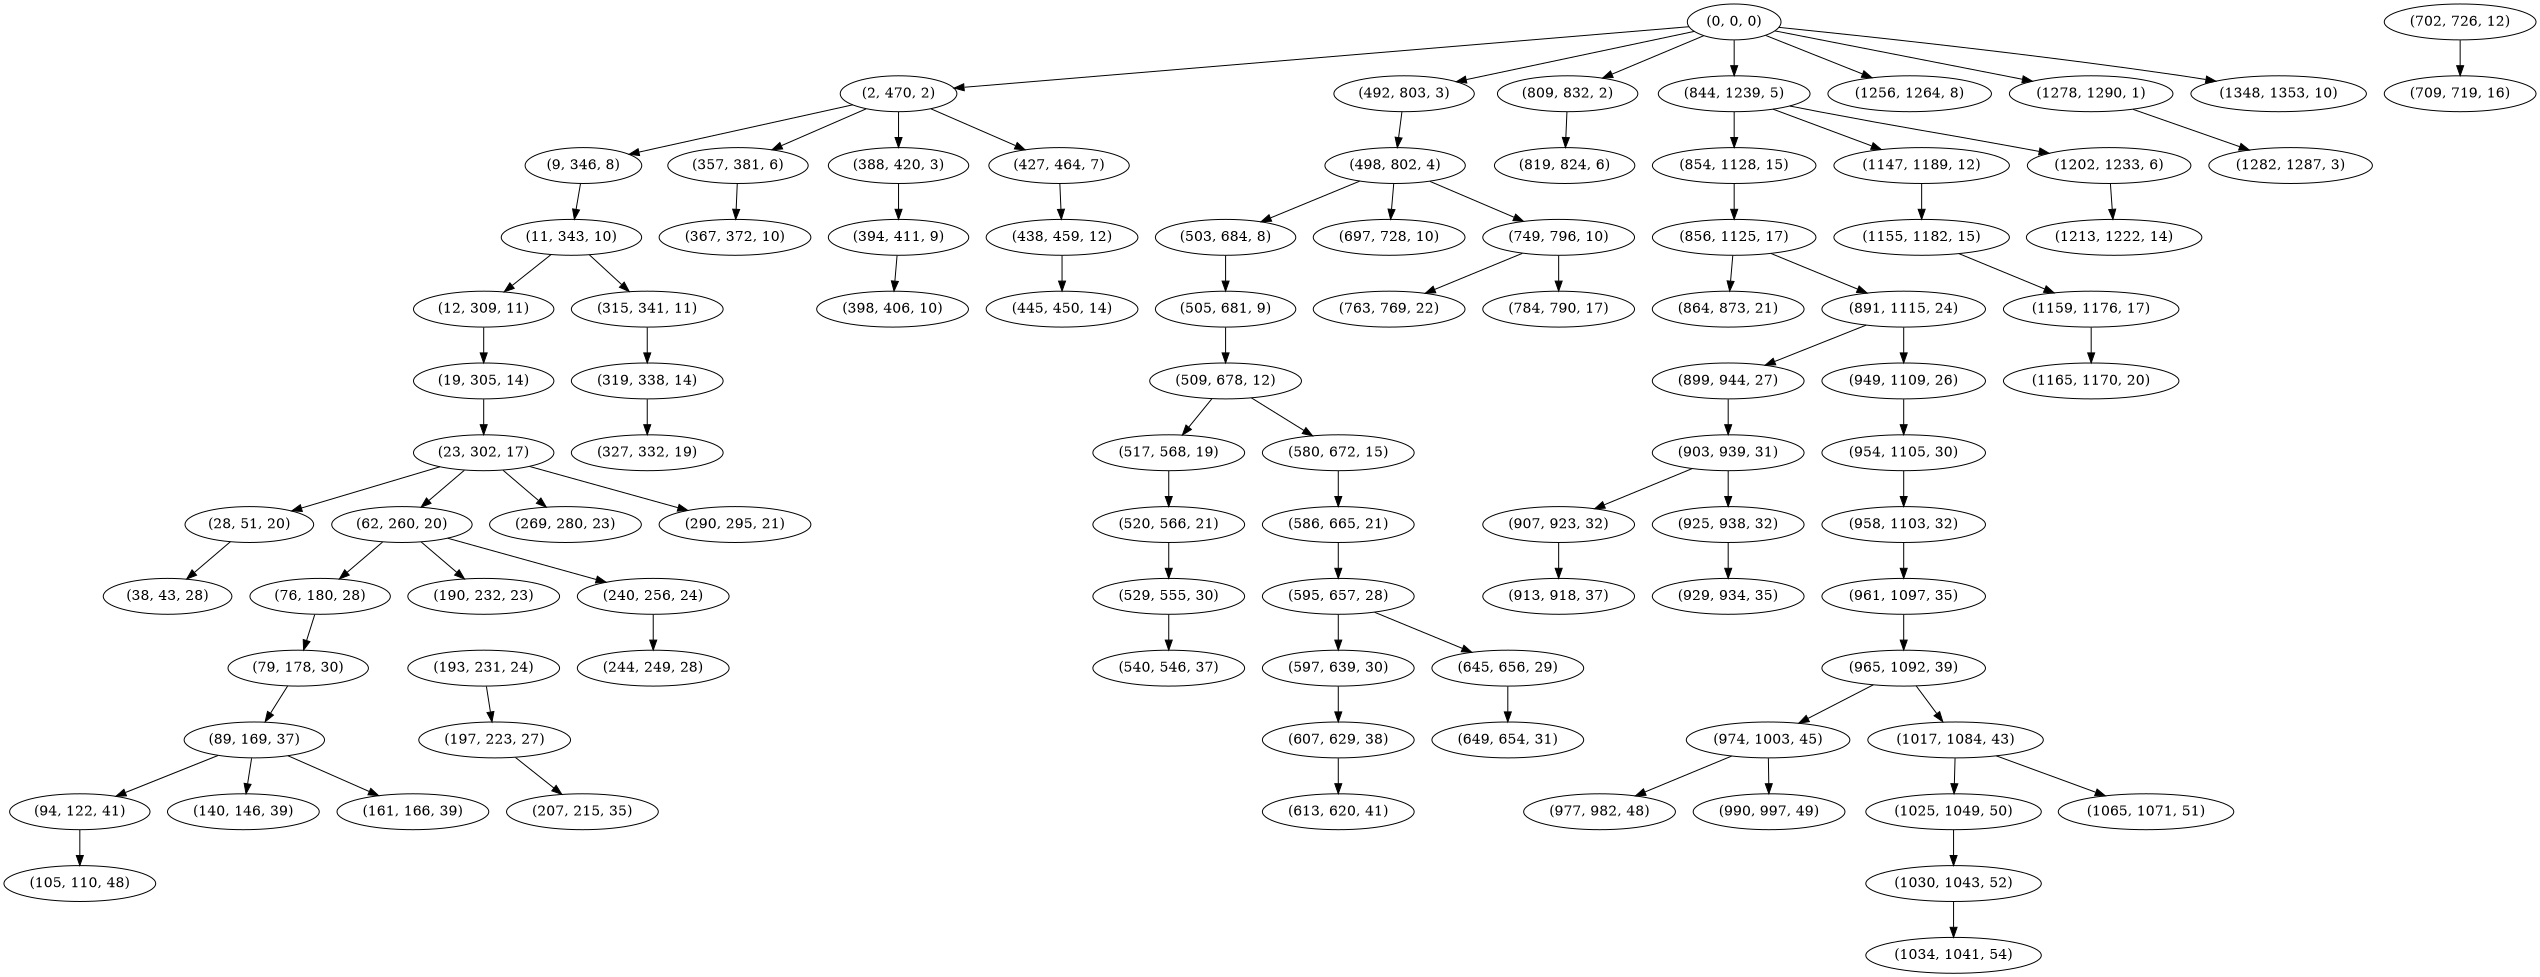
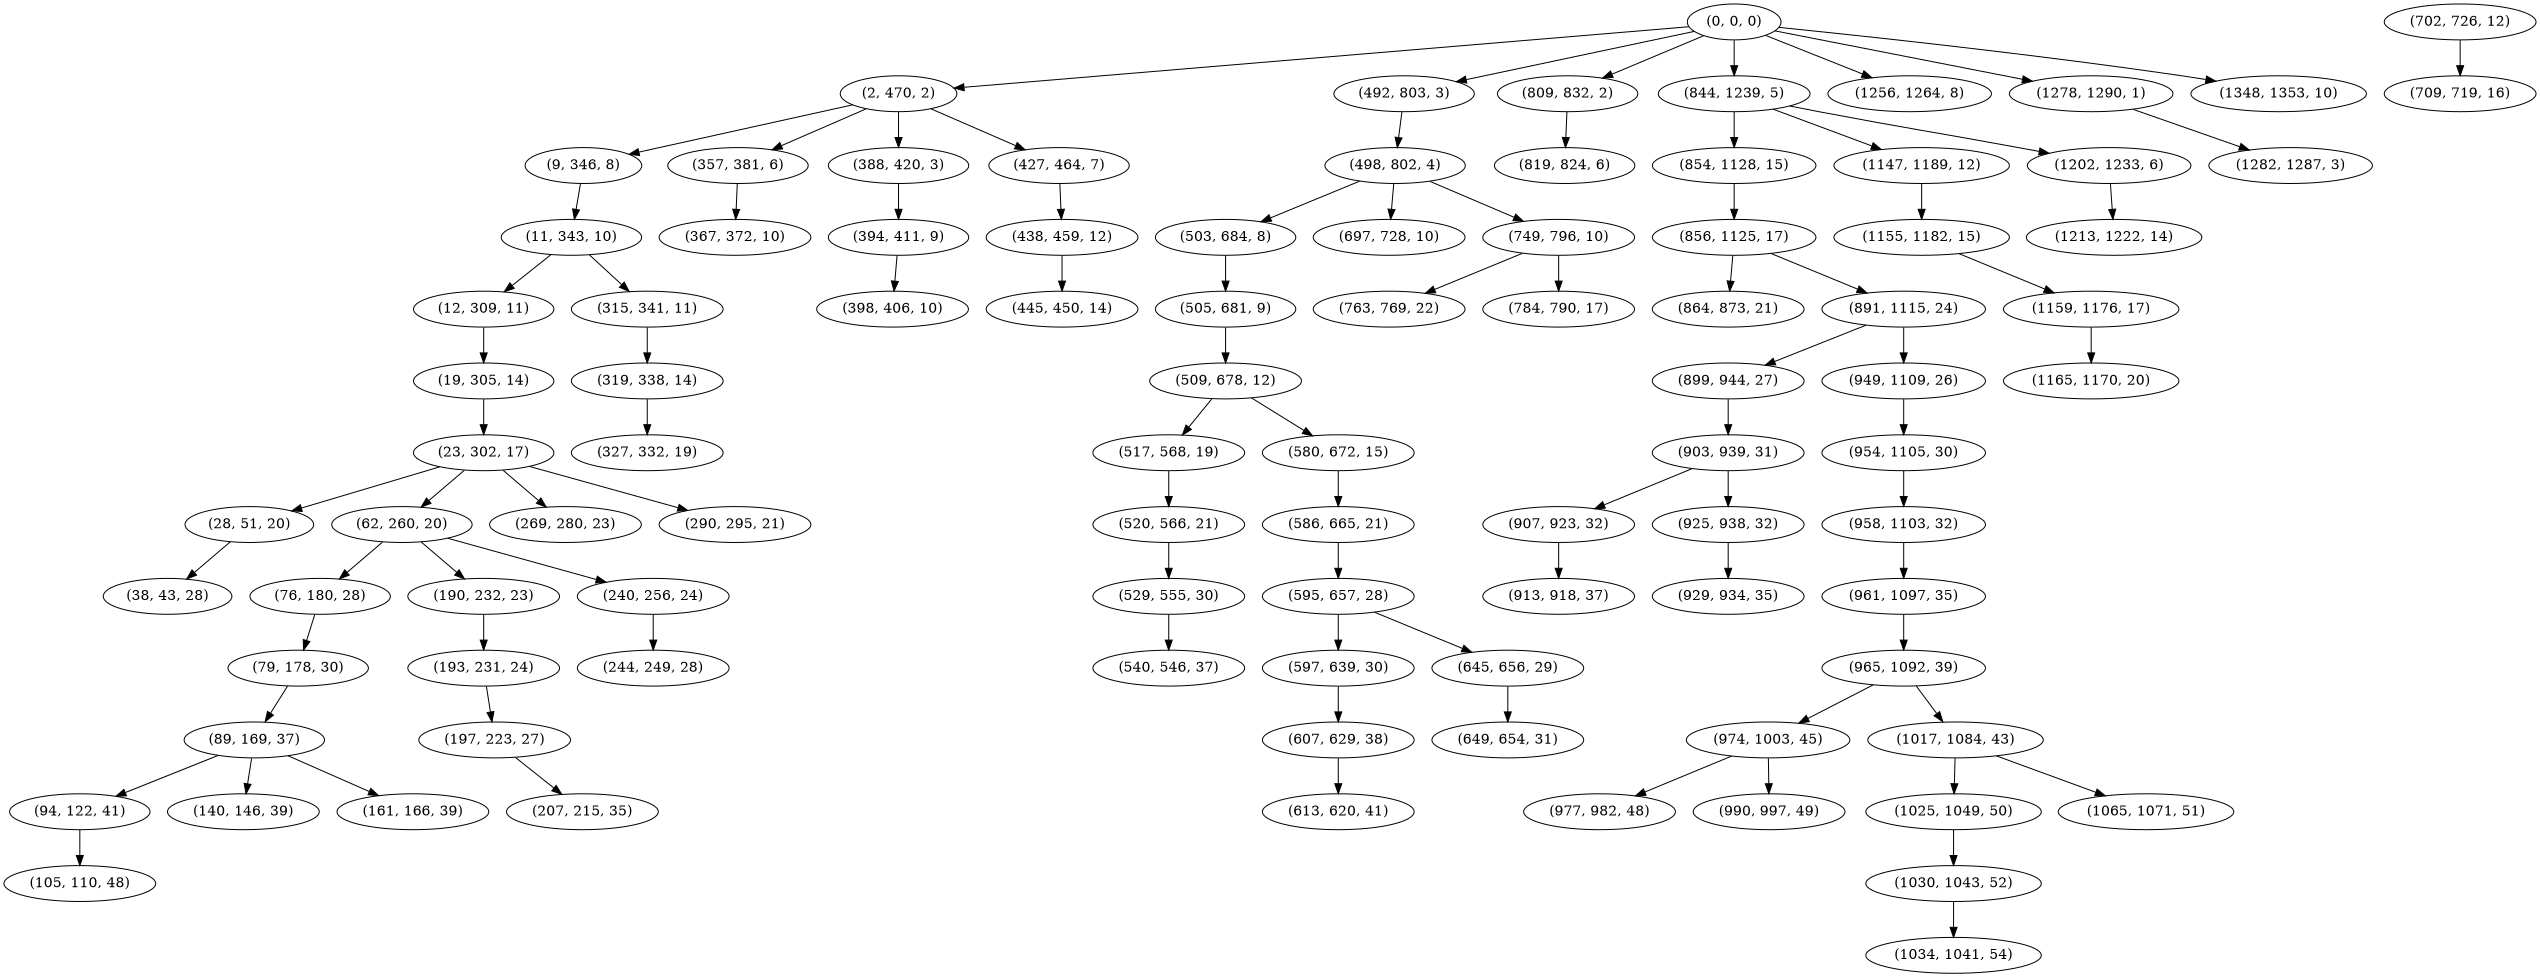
none -> (484, 627)
